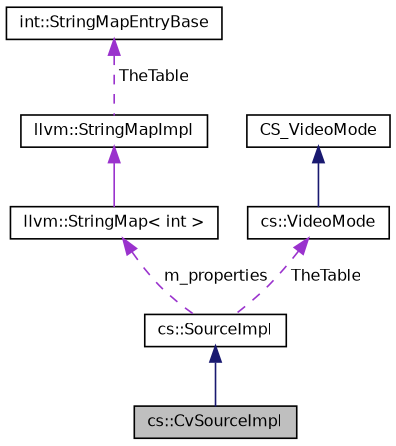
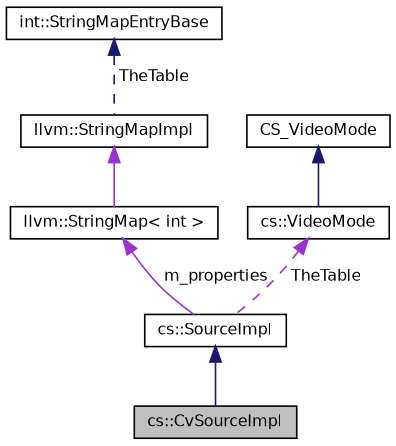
(114, 86) -> (114, 86)
(160, 287) -> (160, 287)
